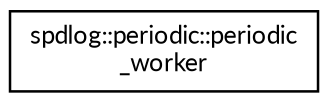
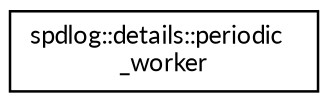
(164, 51) -> (164, 51)
